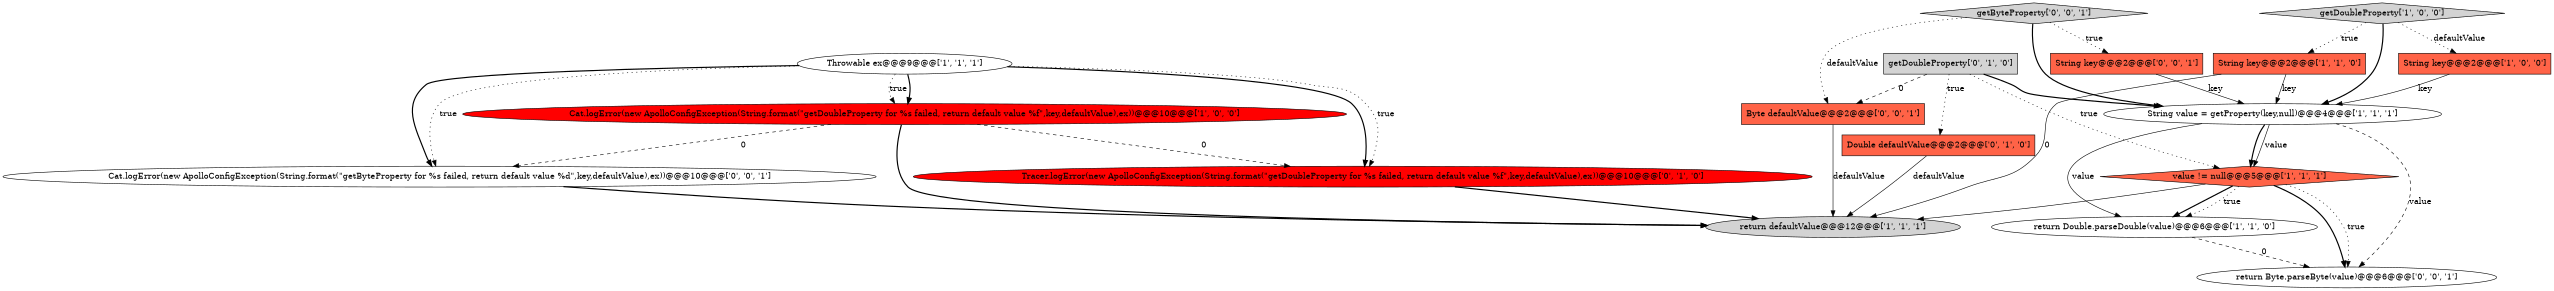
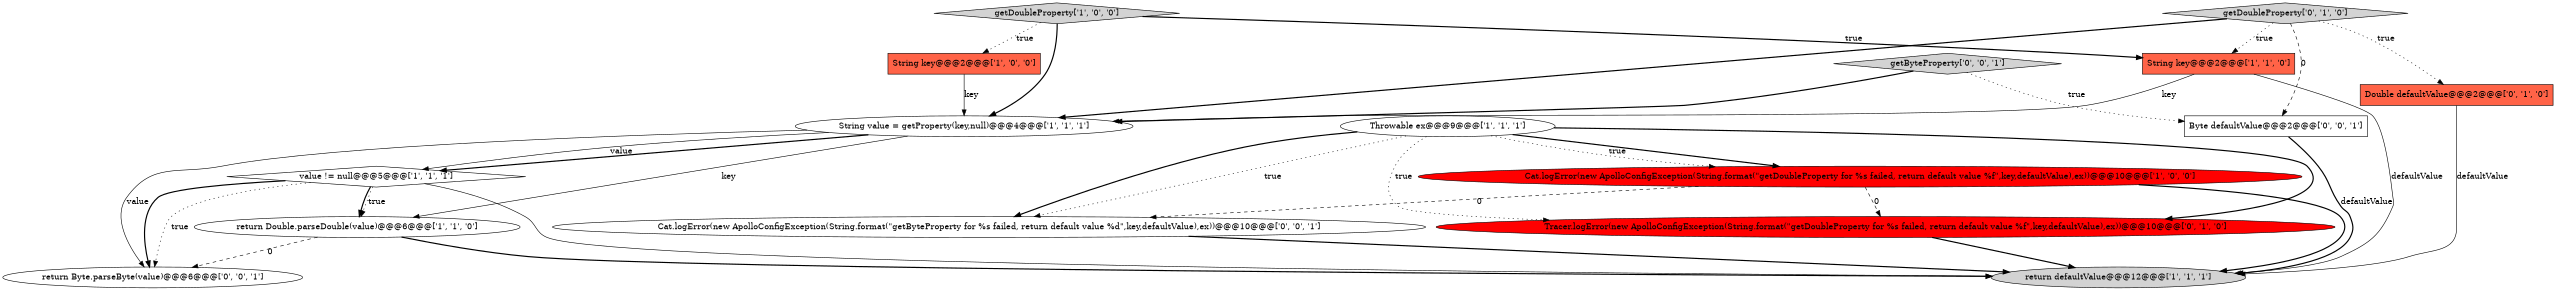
(2340, 36) -> (1640, 34)
(2460, 39) -> (1025, 39)
(1853, 64) -> (2077, 95)
(1951, 64) -> (2285, 13)
(2127, 64) -> none
(1833, 114) -> (2276, 126)
(2089, 128) -> (2255, 36)
(2047, 145) -> (2417, 177)
(1833, 168) -> (2352, 234)
(2083, 177) -> (729, 177)
(2249, 177) -> (376, 177)
(2410, 181) -> (427, 146)
none -> (1193, 271)
